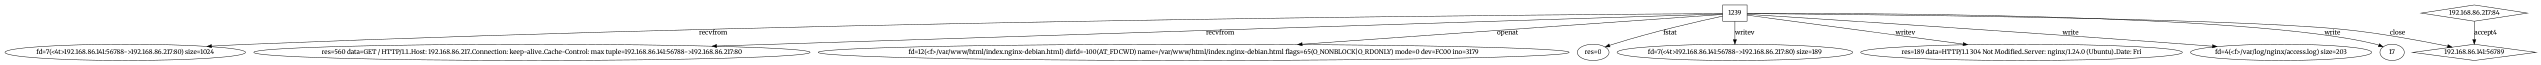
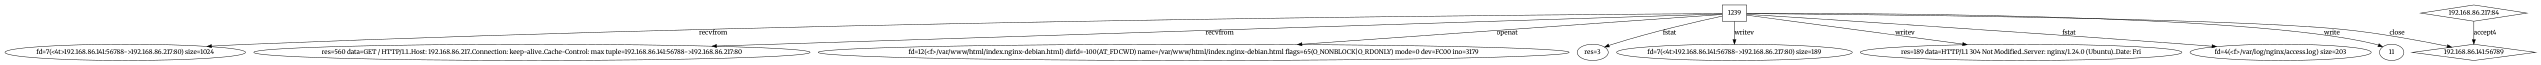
(2071, 33) -> (2069, 33)
(1593, 52) -> (1593, 52)
(2392, 52) -> (2392, 52)
